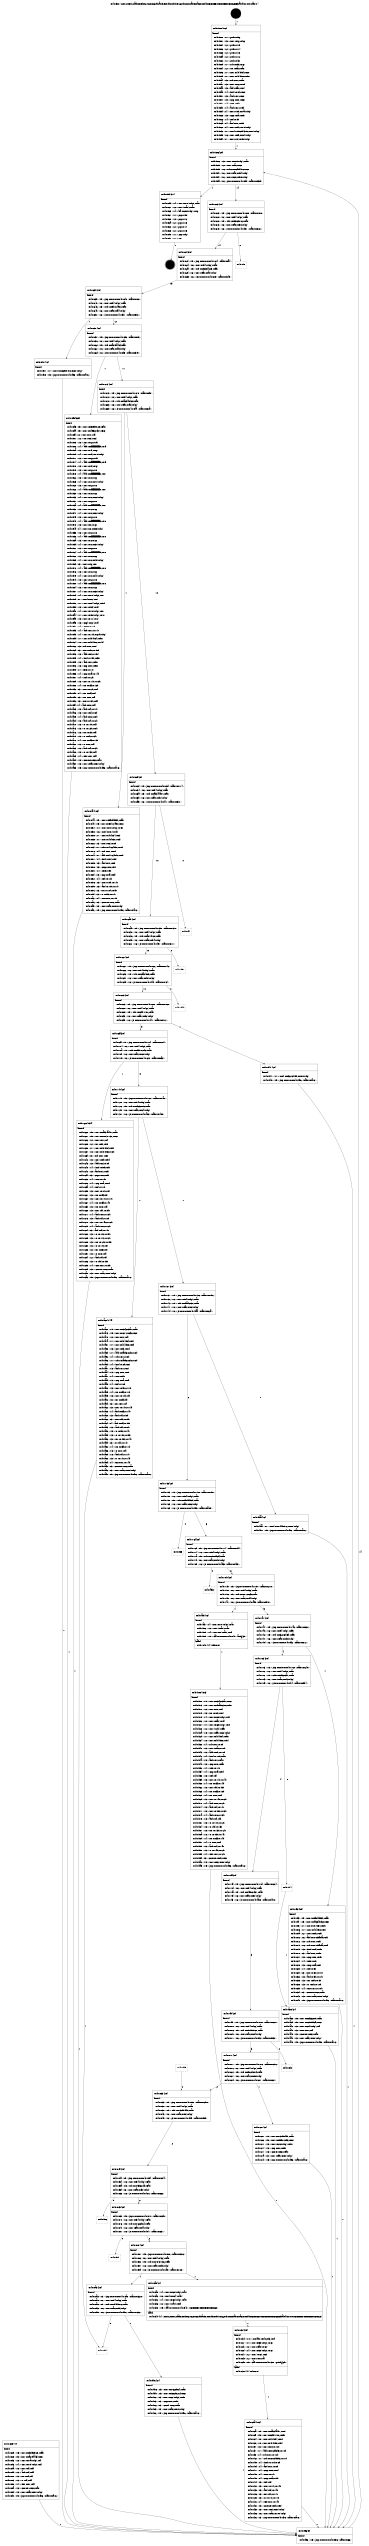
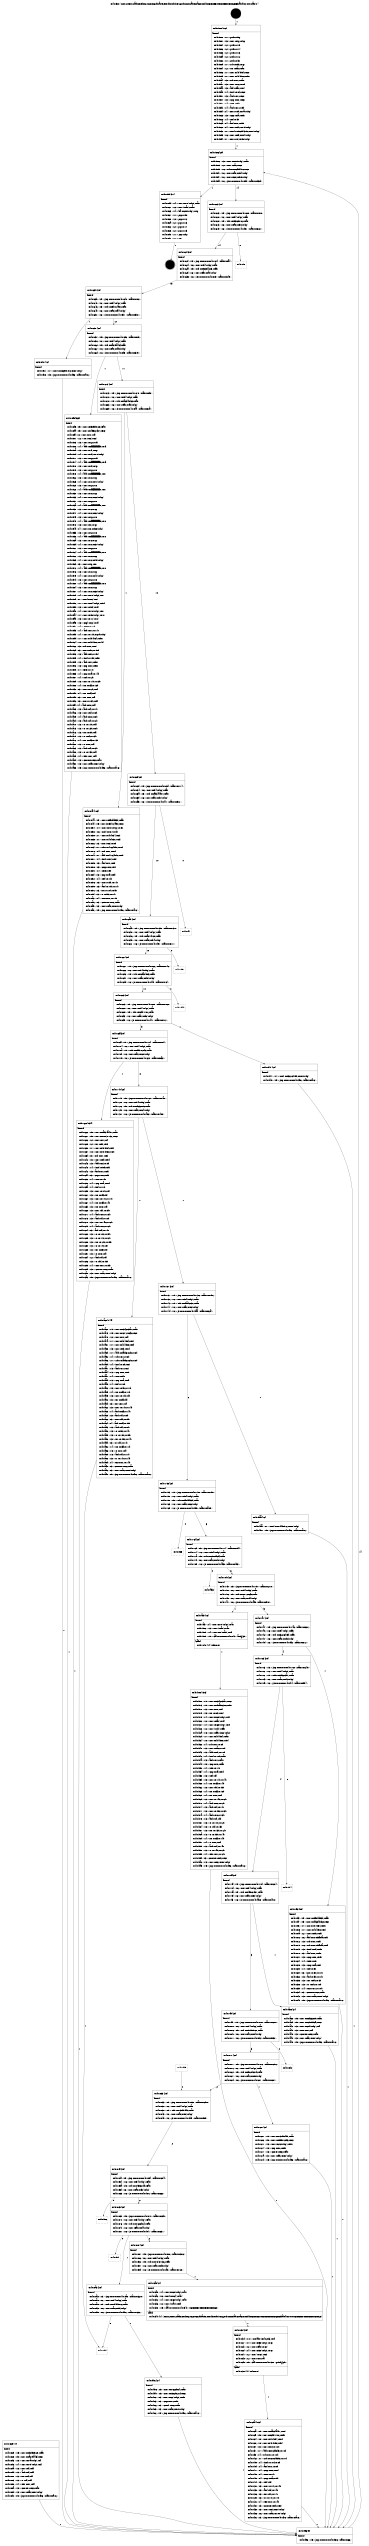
(277, 1949) -> (262, 1958)
(137, 2279) -> (123, 2259)
